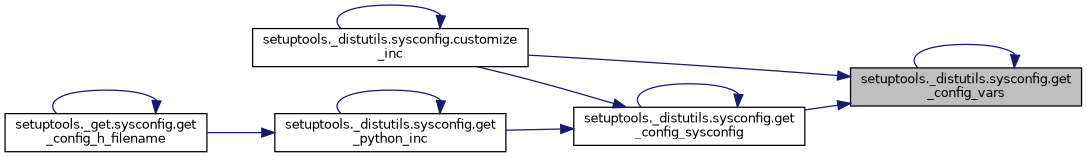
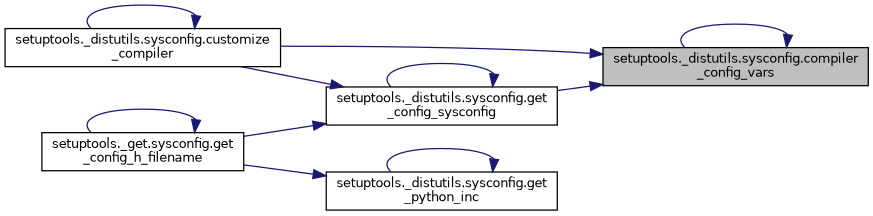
(390, 48) -> (143, 48)
(966, 87) -> (736, 67)
(533, 130) -> (279, 131)
